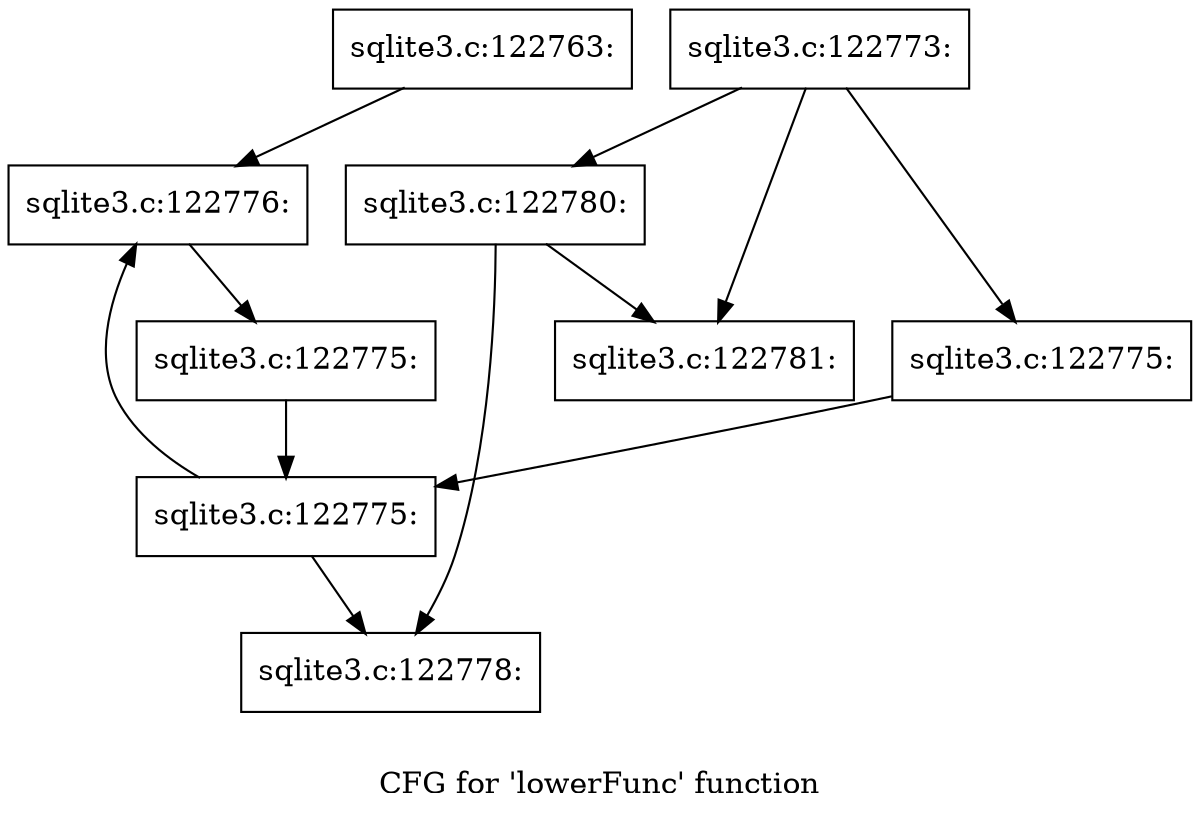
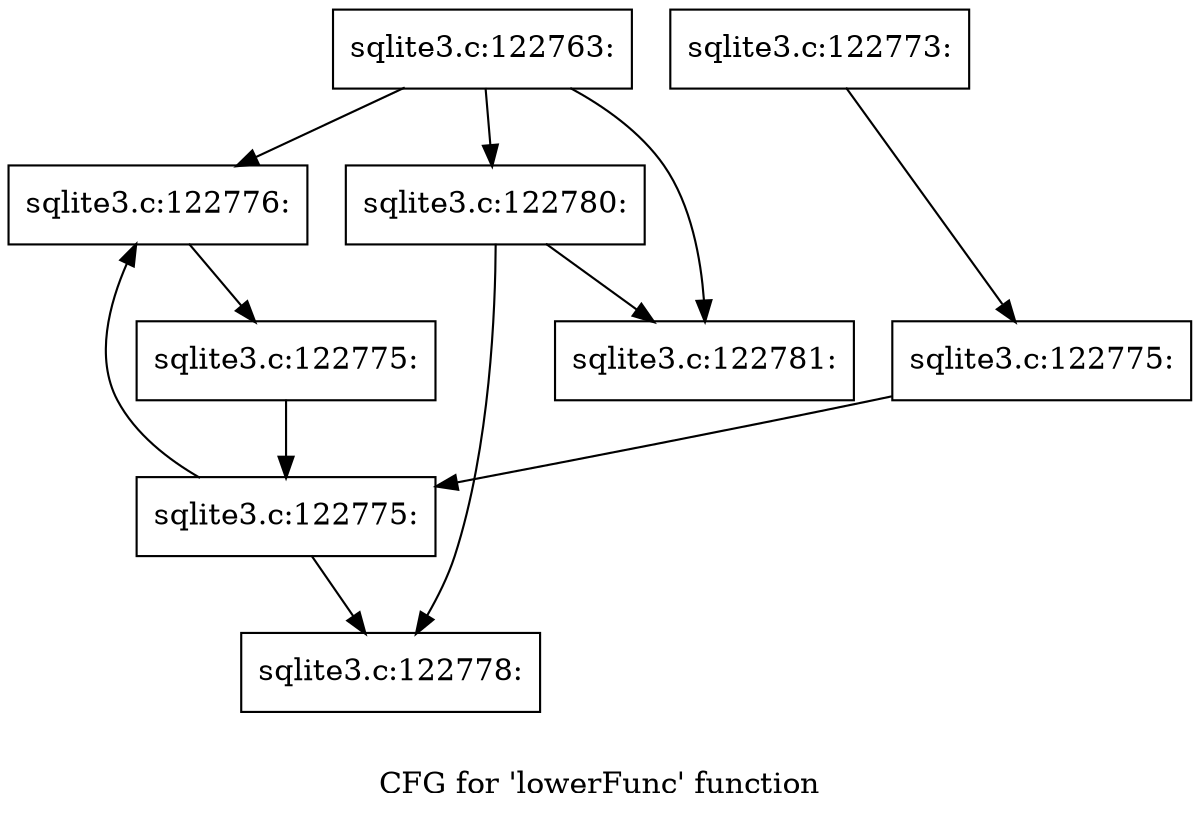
(668, 122) -> (488, 116)
(766, 195) -> (669, 174)
